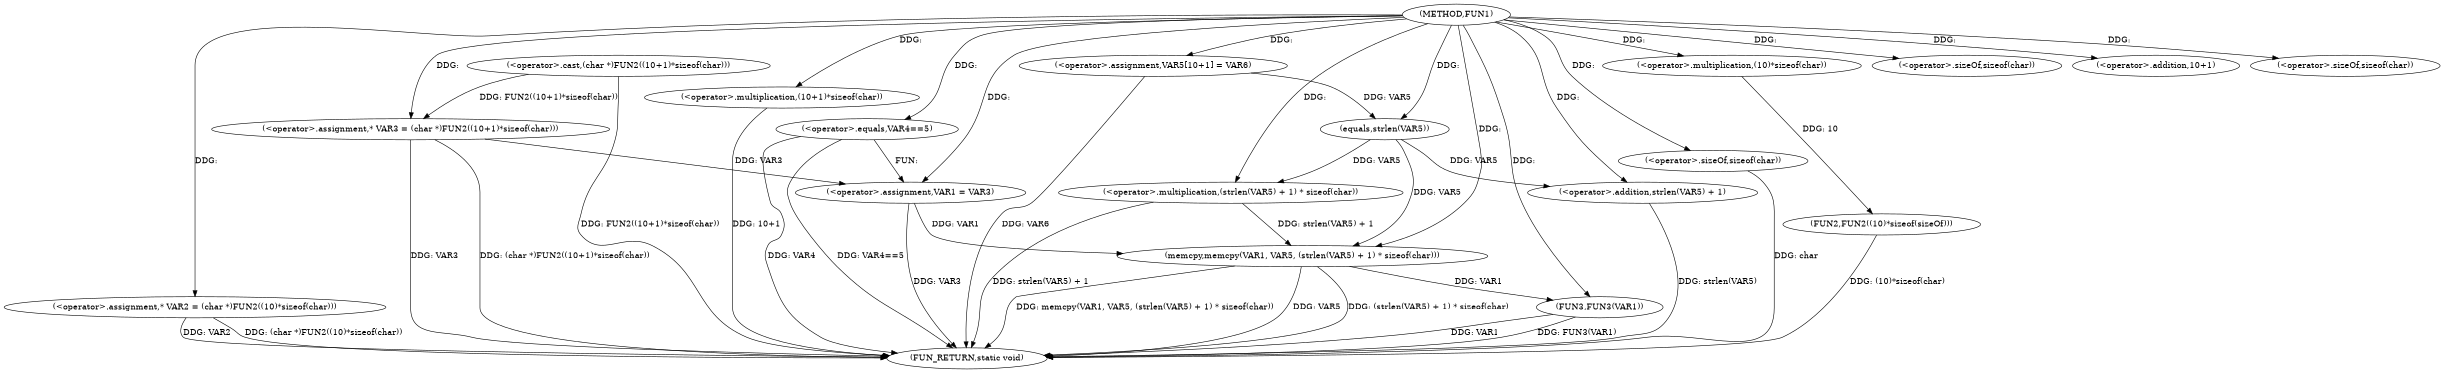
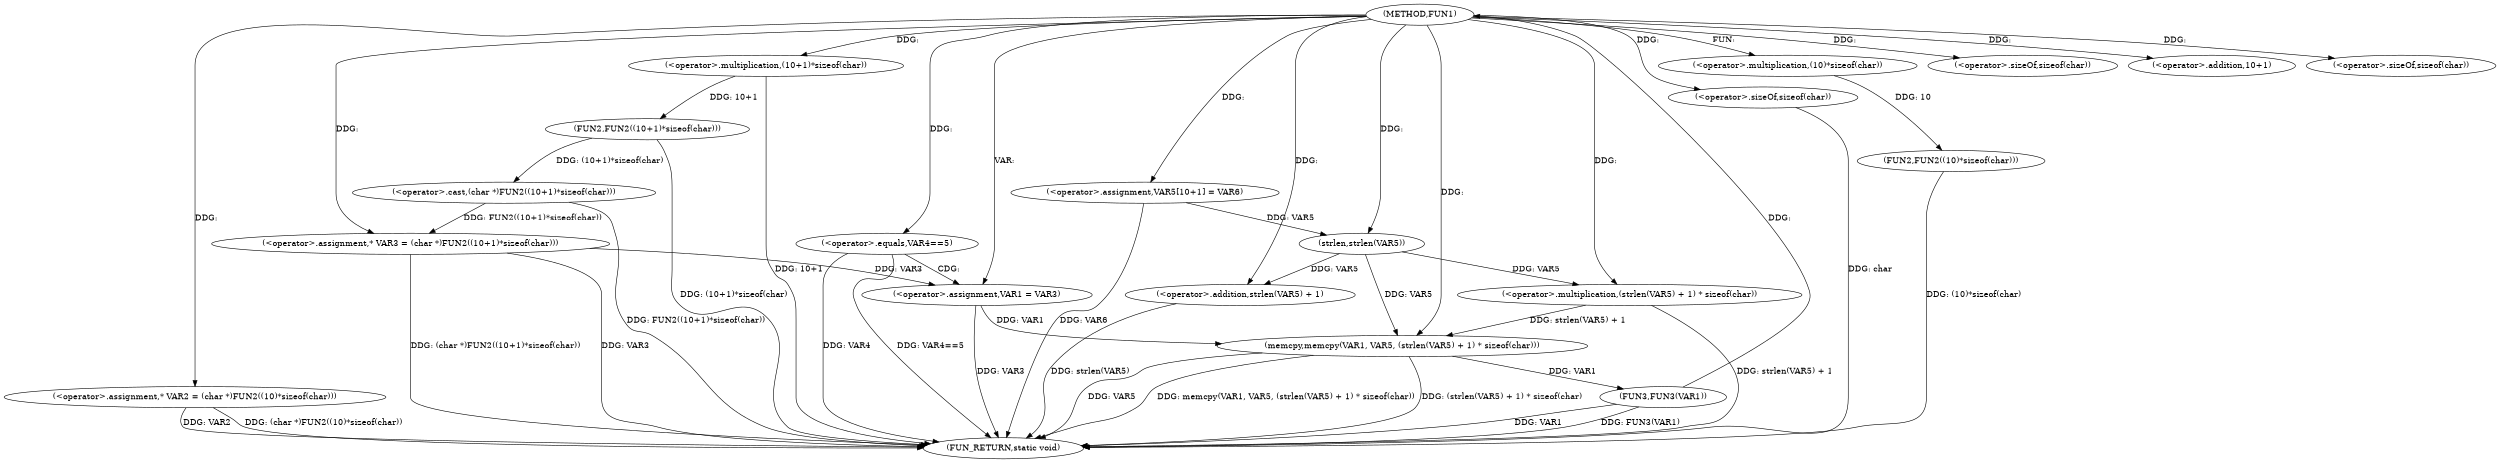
(1635, 40) -> (1725, 40)
(1000, 98) -> (1006, 161)
none -> (647, 129)
(1385, 129) -> (1362, 244)
(908, 161) -> (950, 269)
(1512, 165) -> (1728, 176)
(1882, 224) -> (1951, 161)
